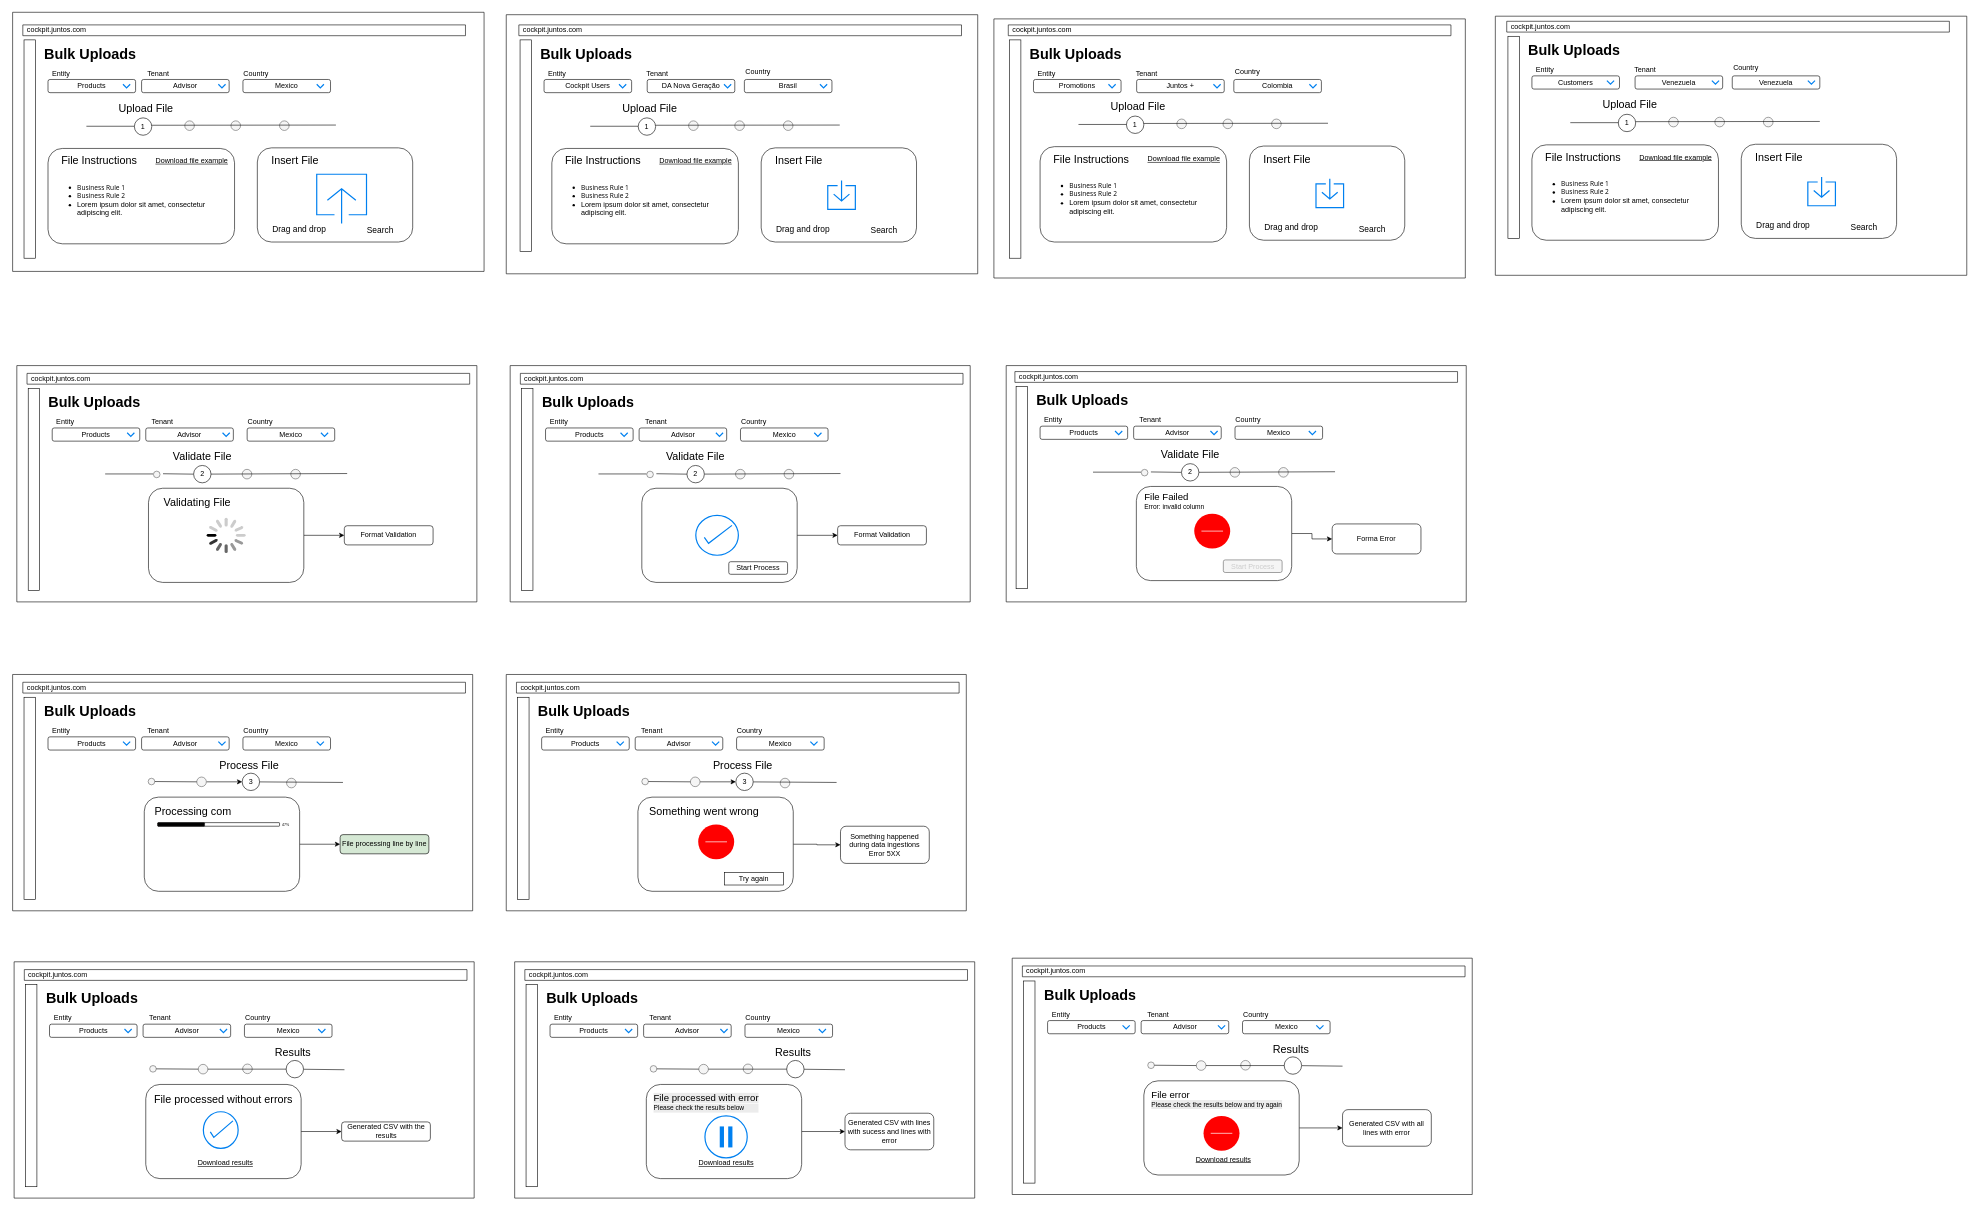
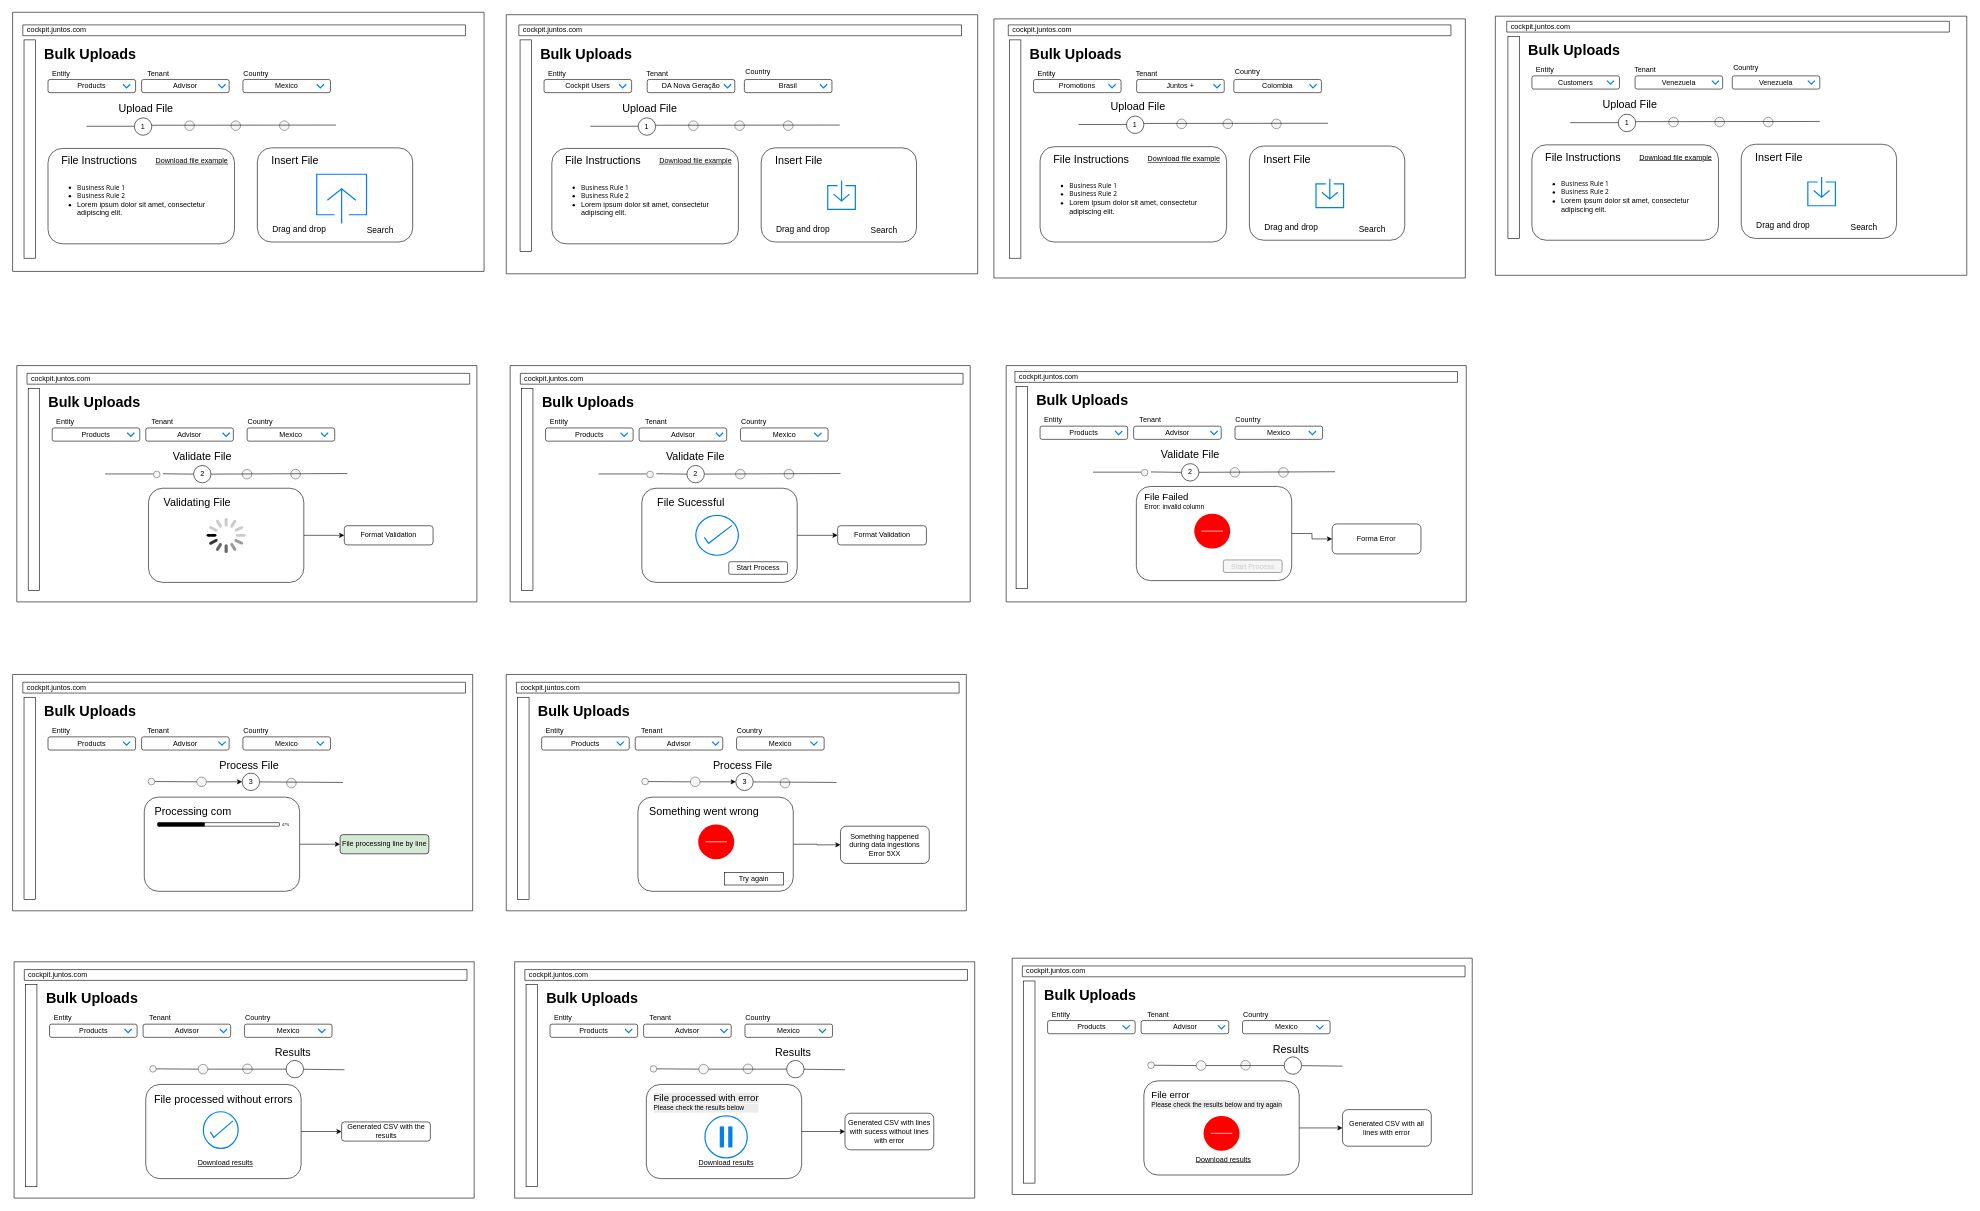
none -> (691, 503)
(890, 1132) -> (890, 1132)
